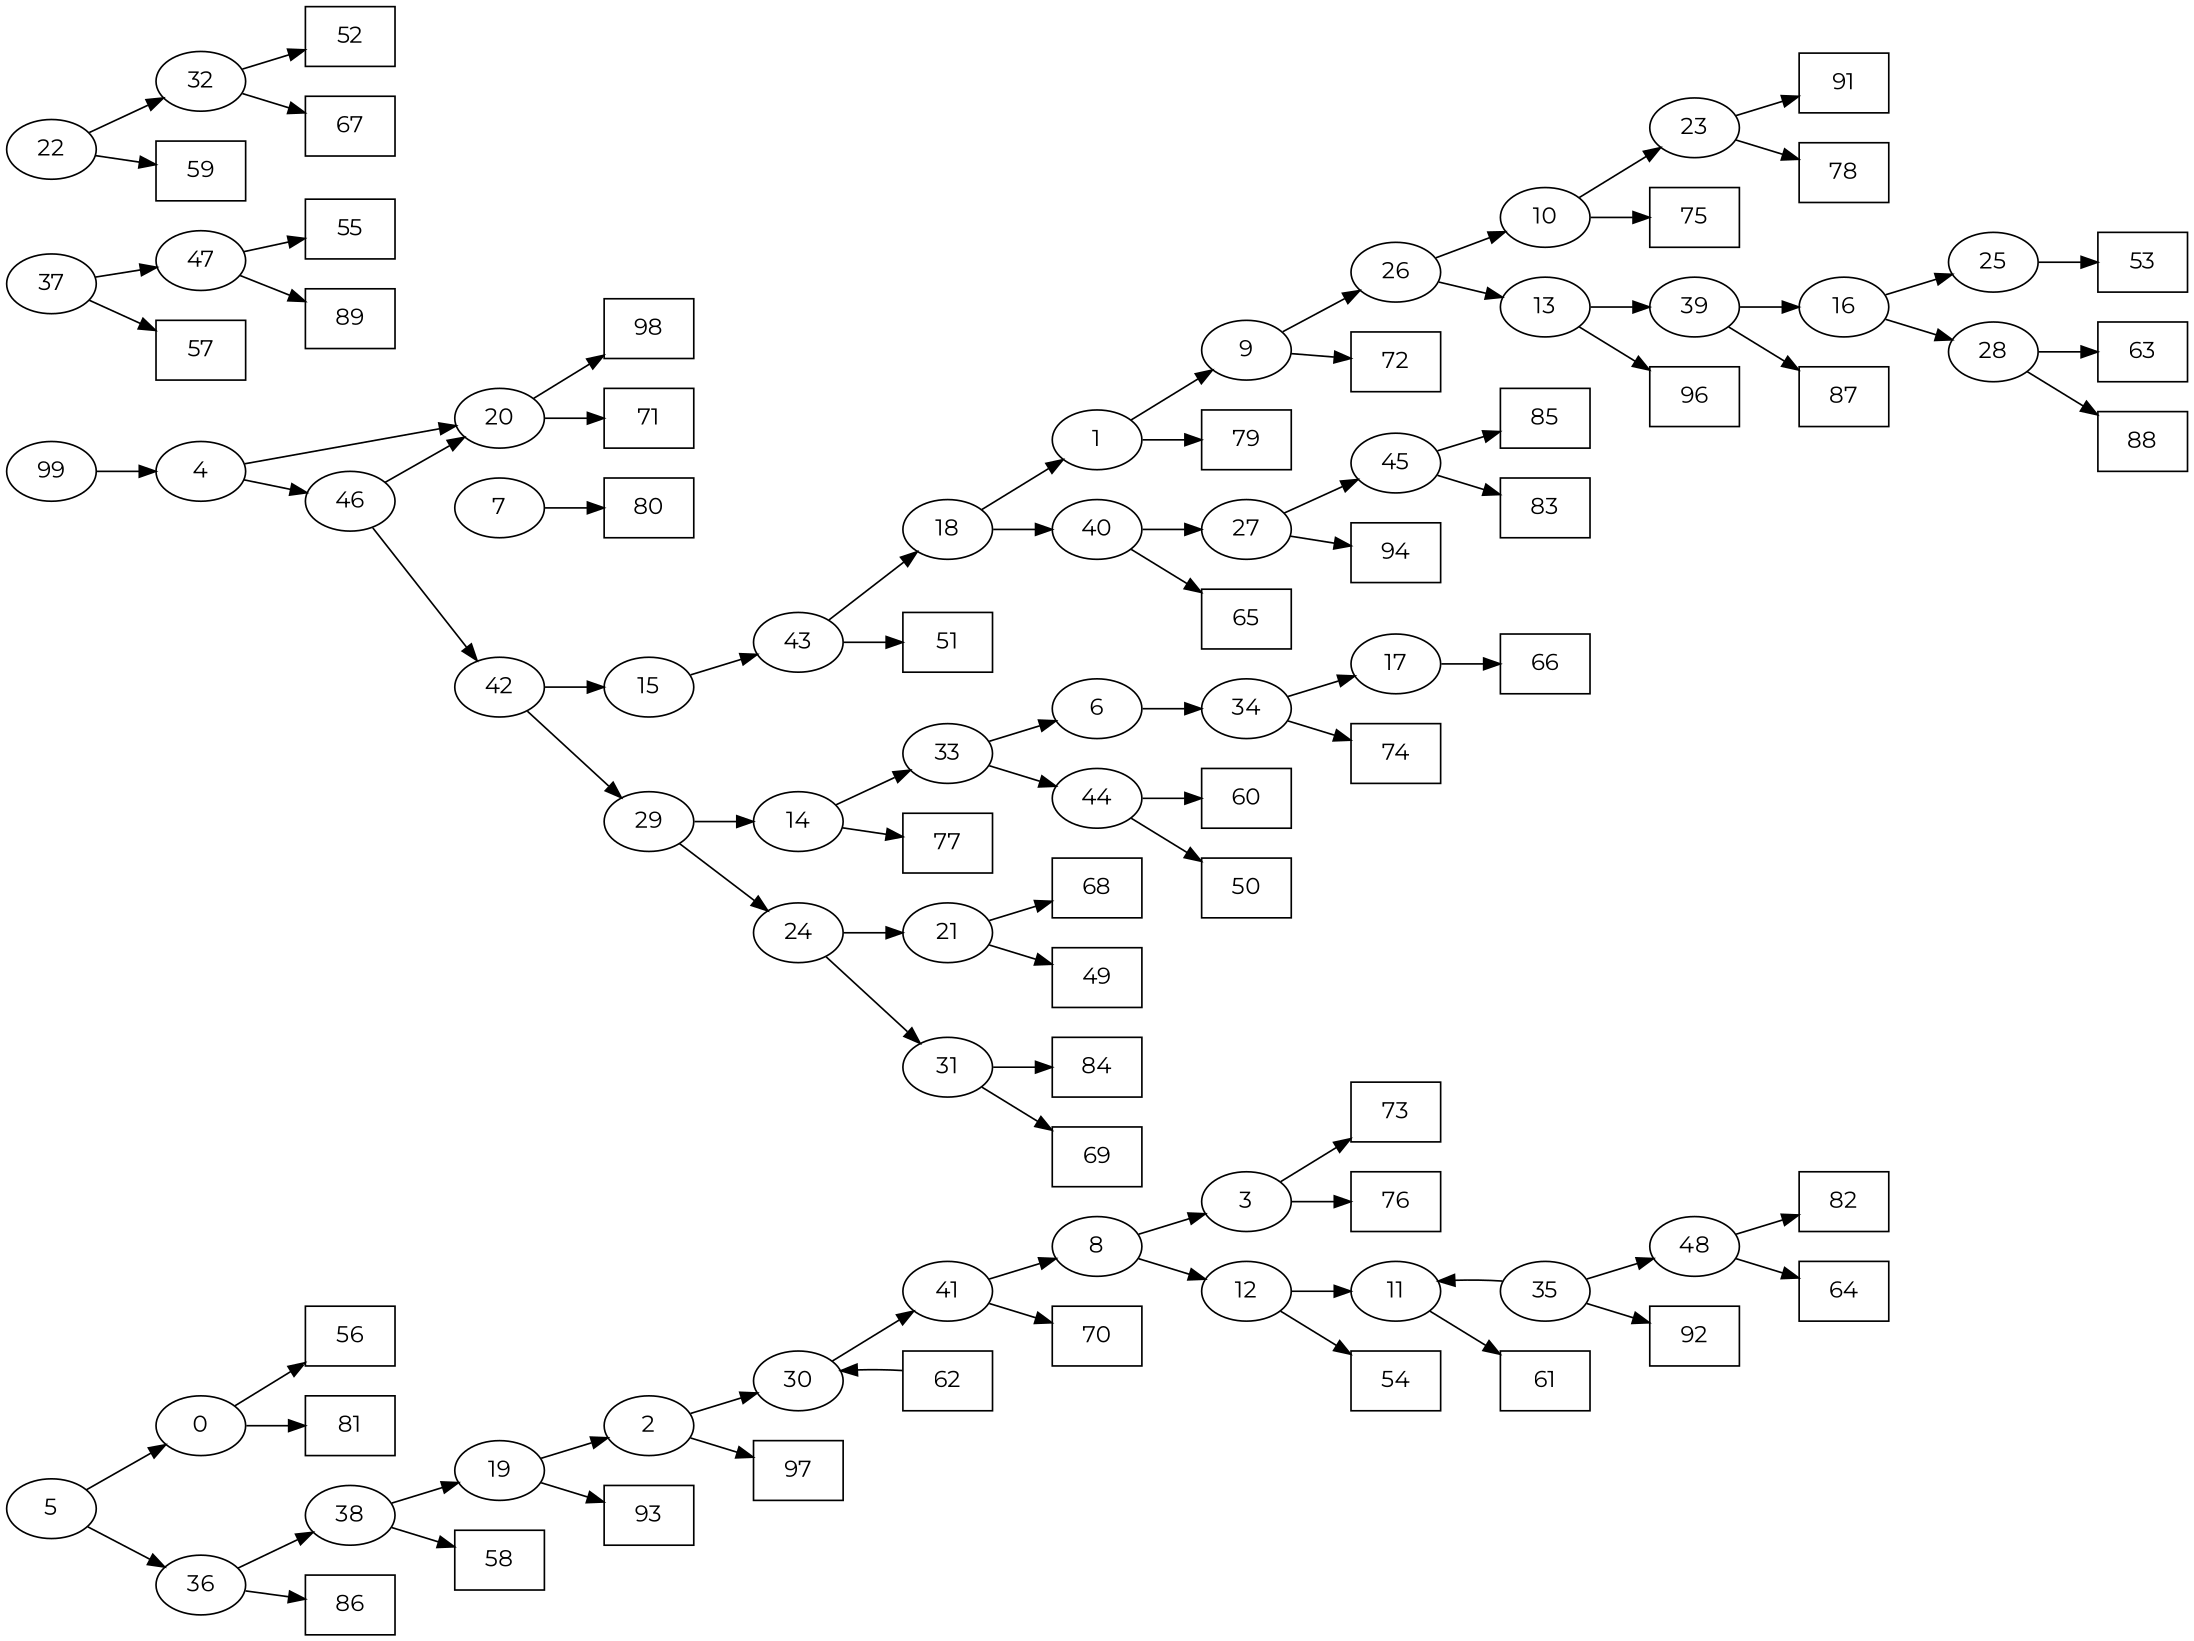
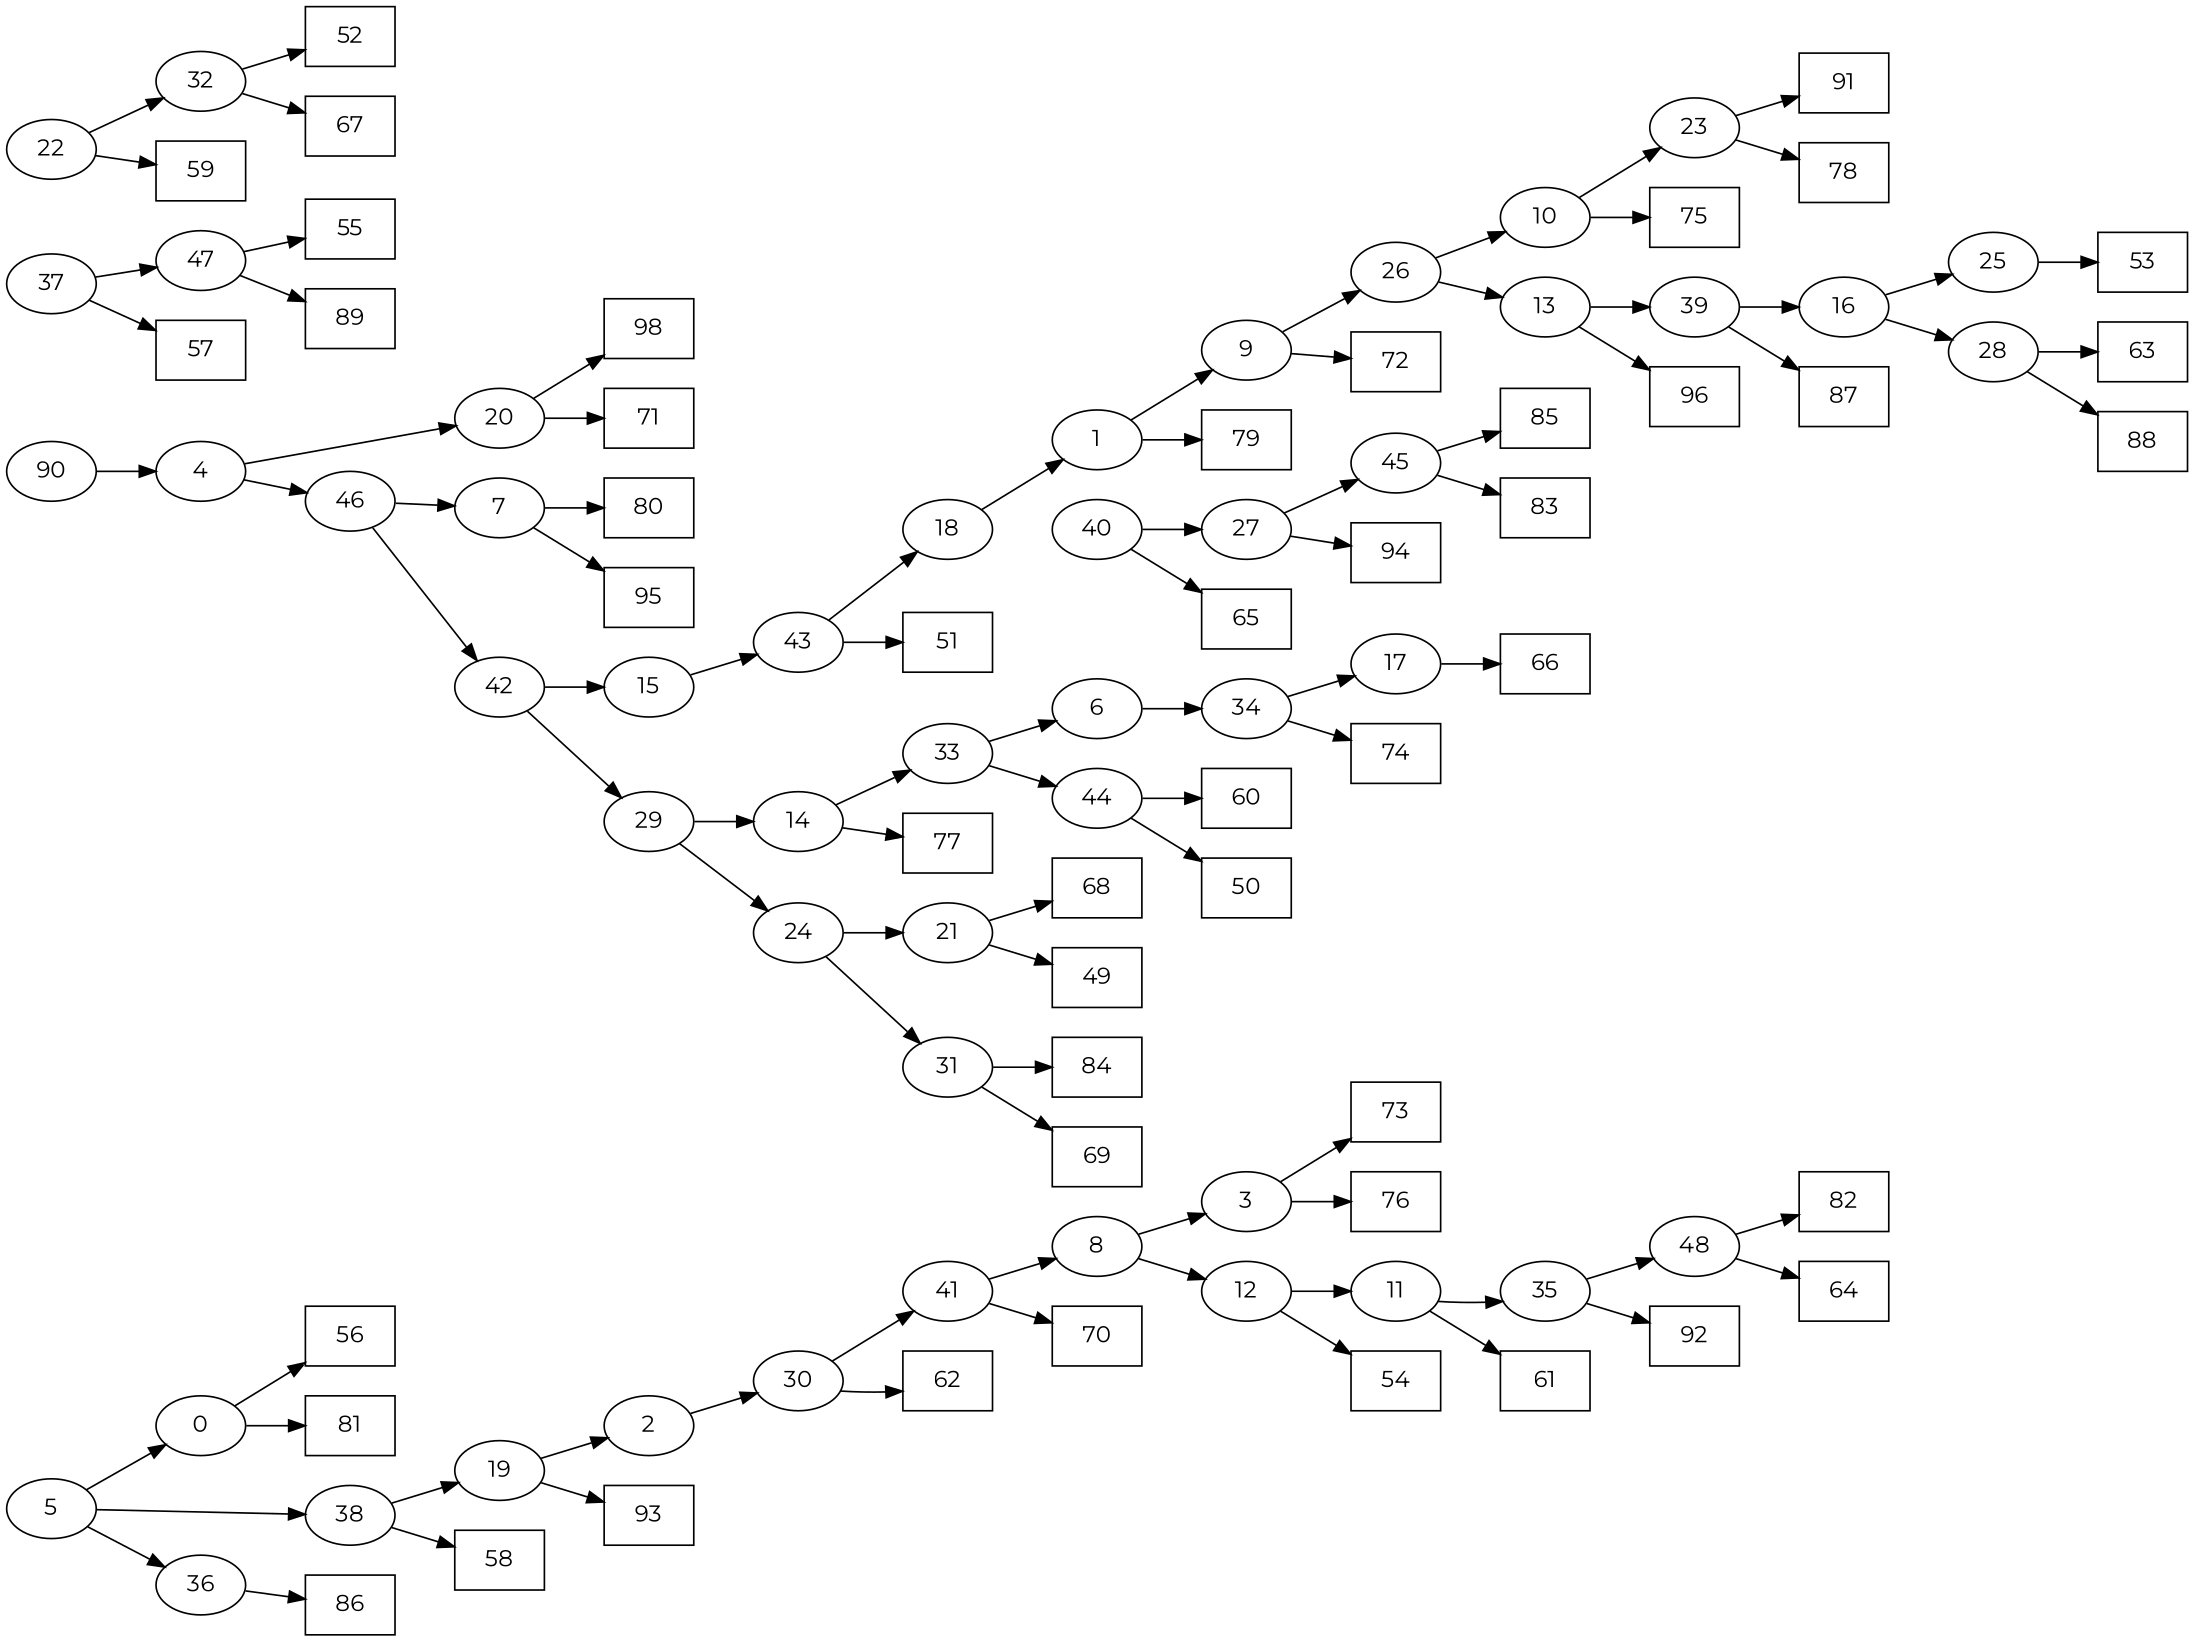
(417, 464) -> (417, 504)
(51, 471) -> (51, 471)
(1014, 529) -> none
none -> (649, 598)
(1479, 1280) -> (1462, 1302)
(880, 1370) -> (863, 1392)
(798, 1471) -> none
(268, 1554) -> (193, 1512)
